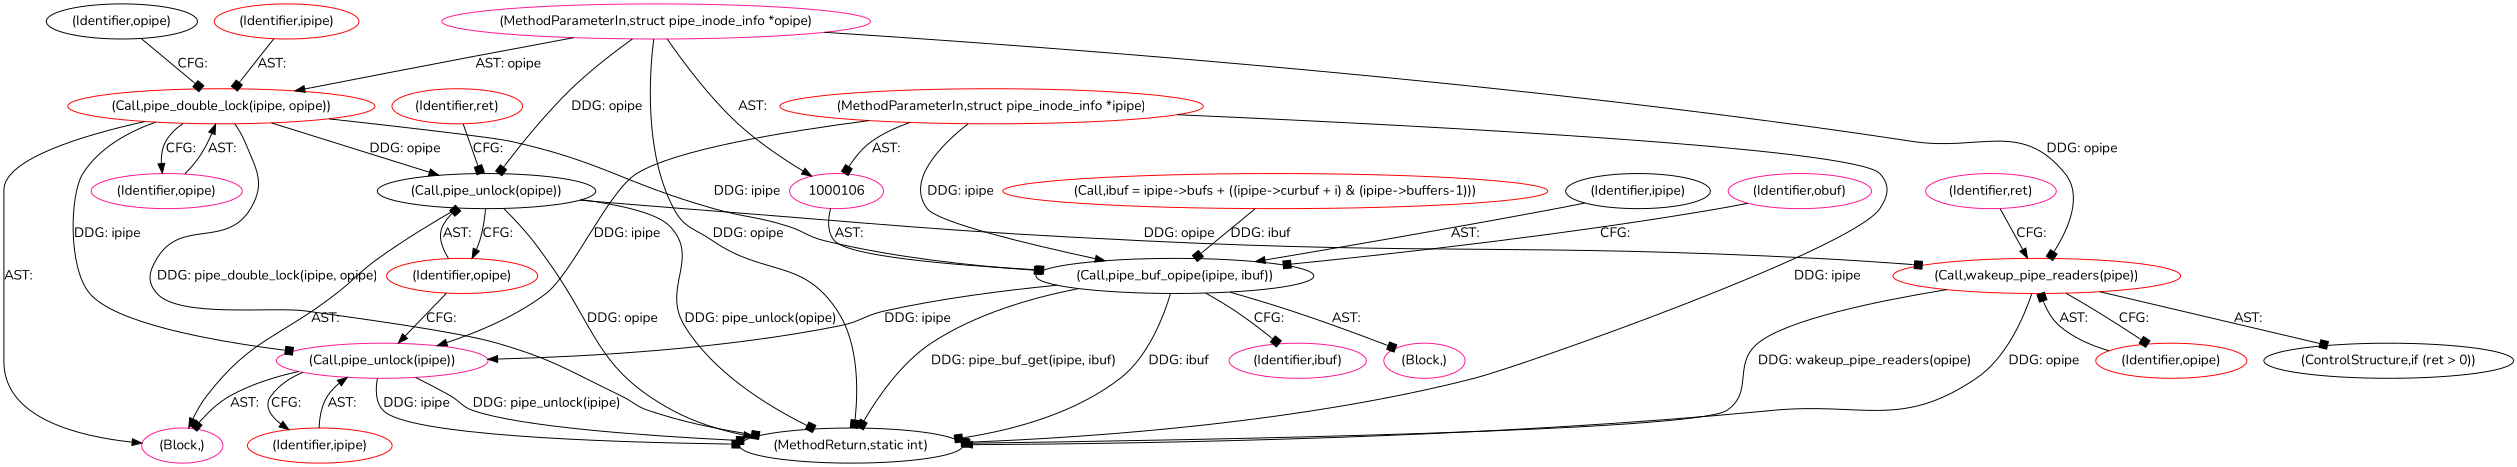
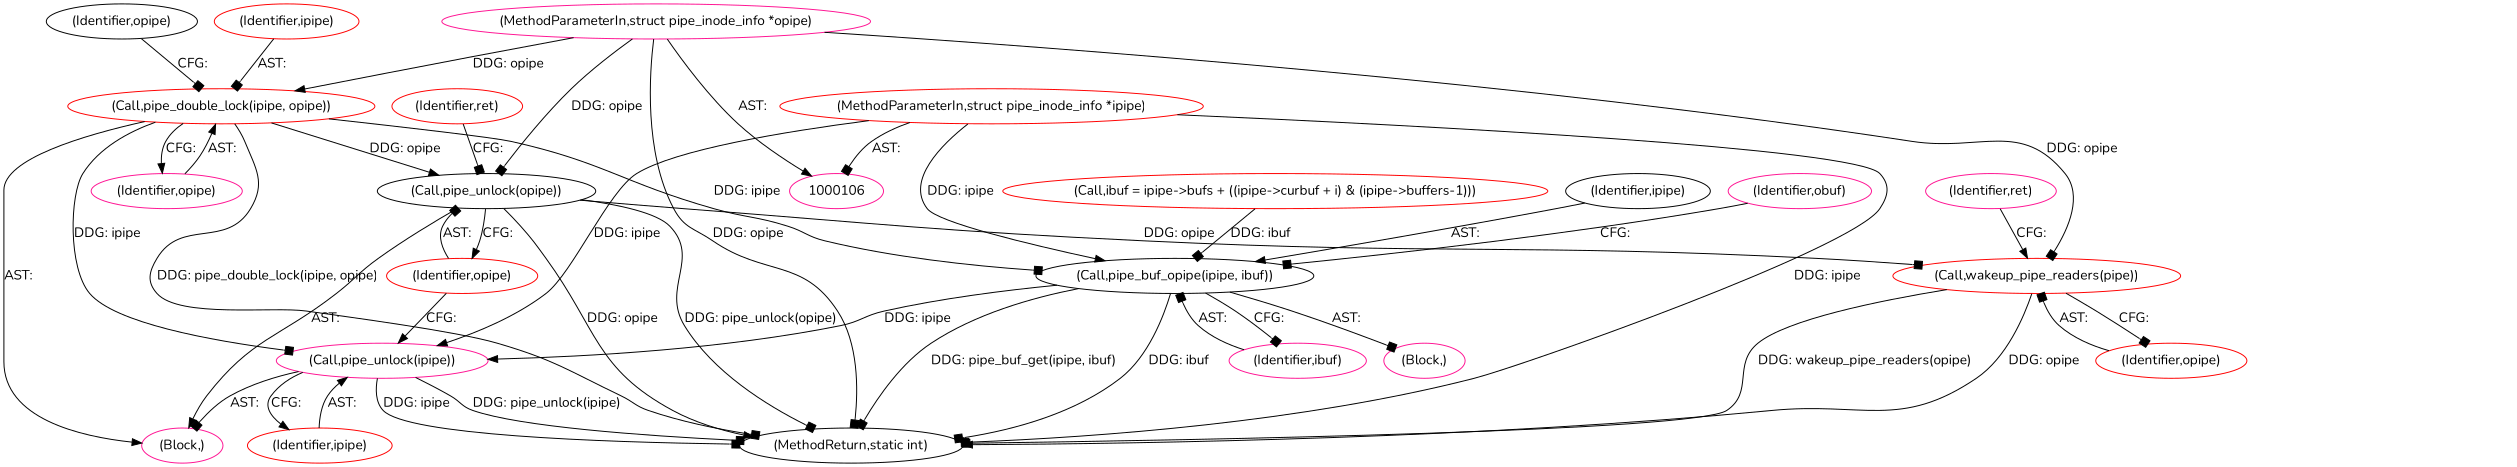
(508, 64) -> (508, 64)
(916, 260) -> (1208, 333)
(2389, 361) -> none
